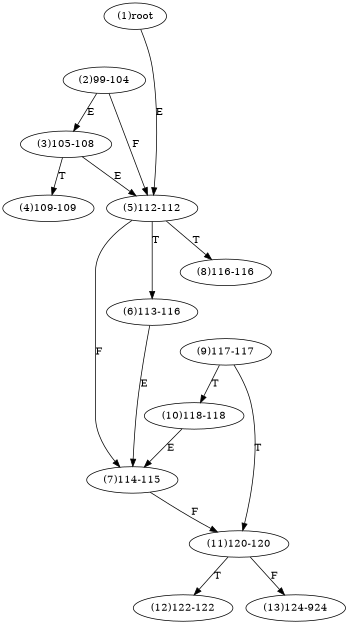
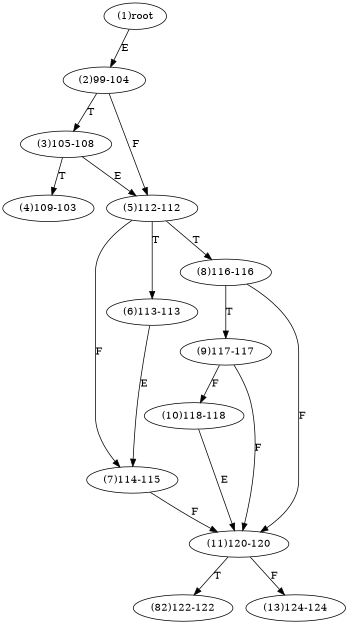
(156, 108) -> (121, 45)
(91, 112) -> (91, 112)
(48, 208) -> (48, 208)
none -> (226, 308)
(152, 312) -> (152, 312)
(215, 384) -> (215, 384)
none -> (299, 401)
(166, 445) -> (215, 476)
(258, 448) -> (258, 448)
(183, 608) -> (183, 608)
(296, 608) -> (296, 608)
